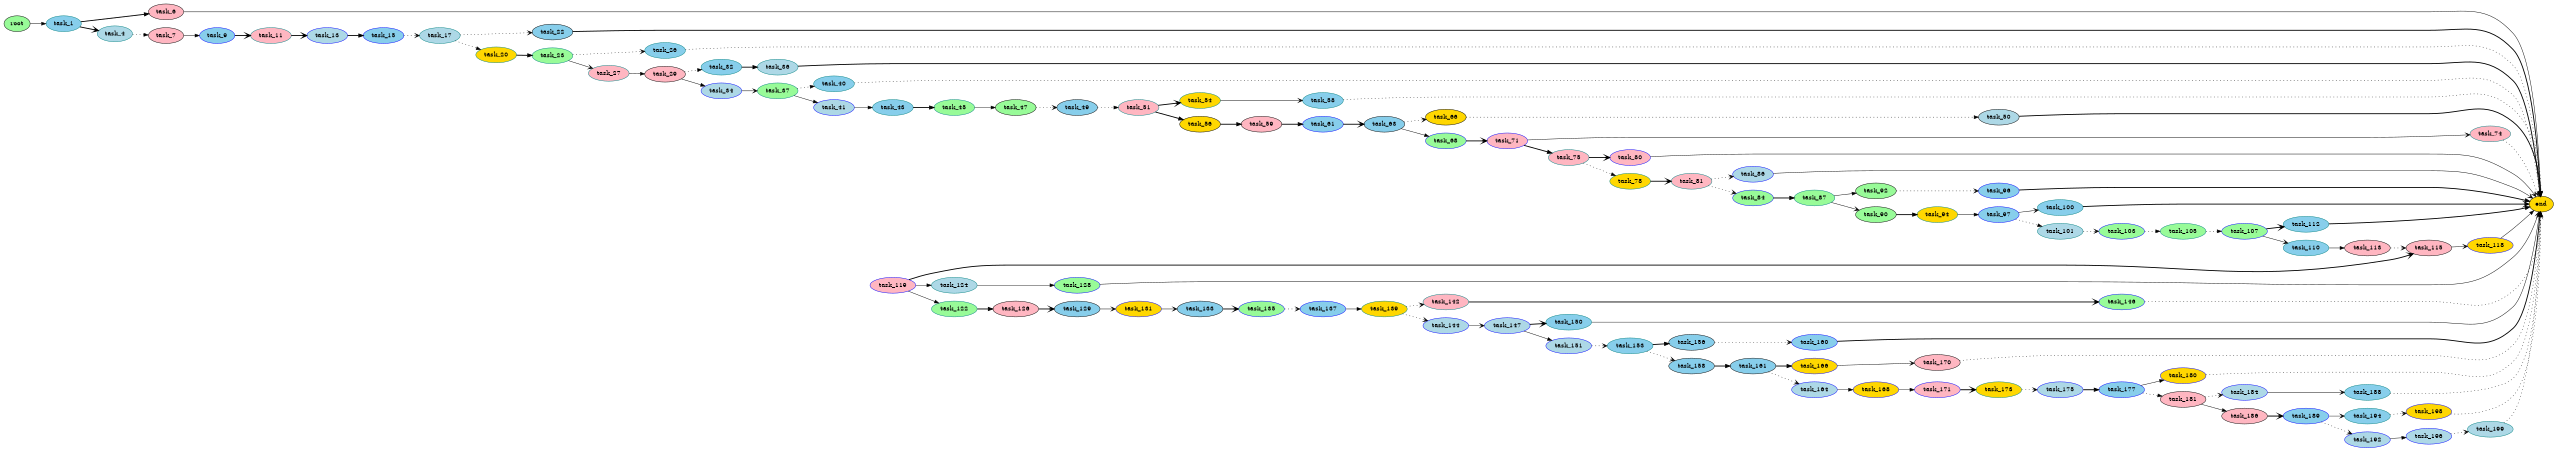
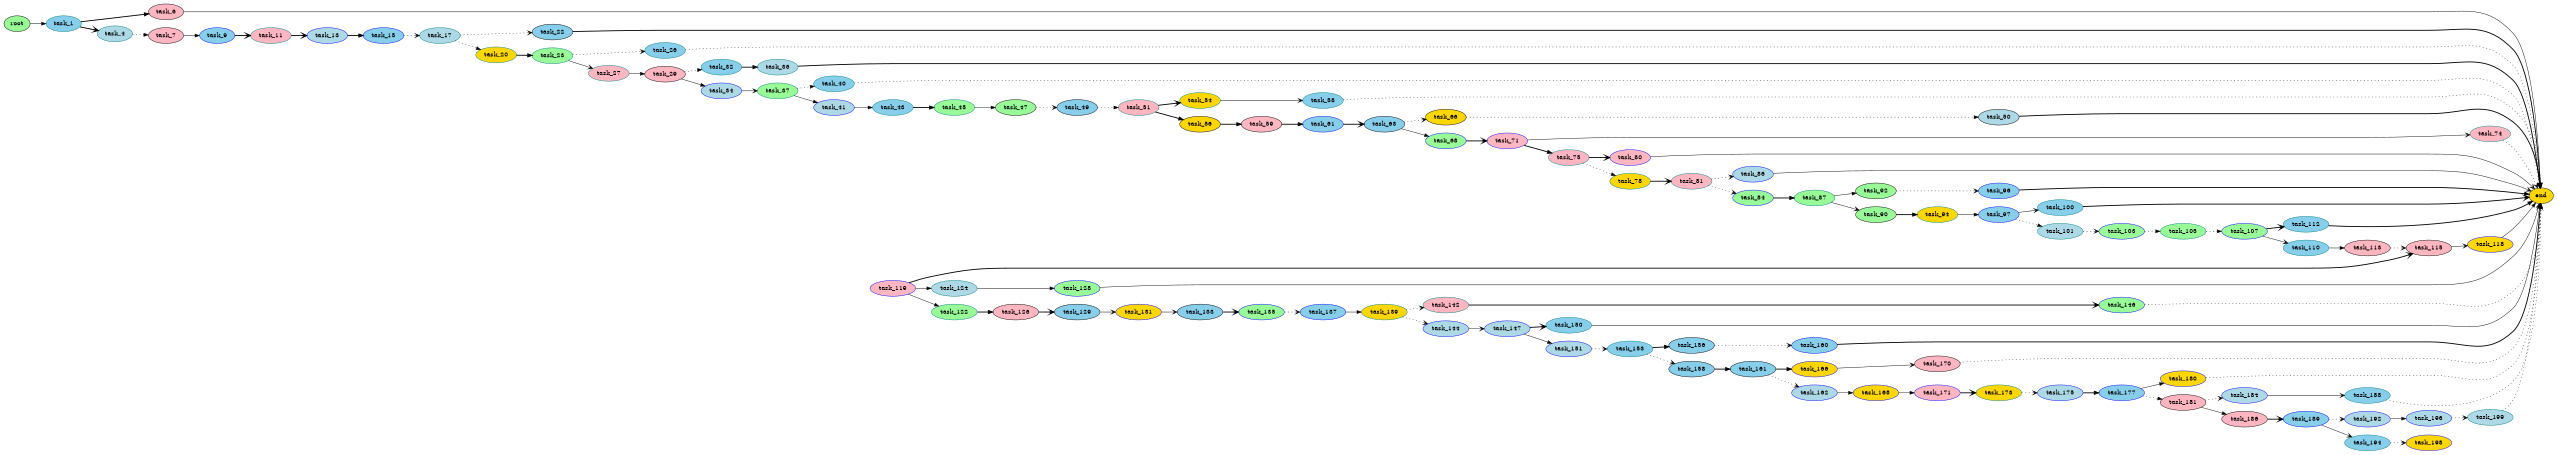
(2521, 383) -> none
(1814, 390) -> (1814, 393)
